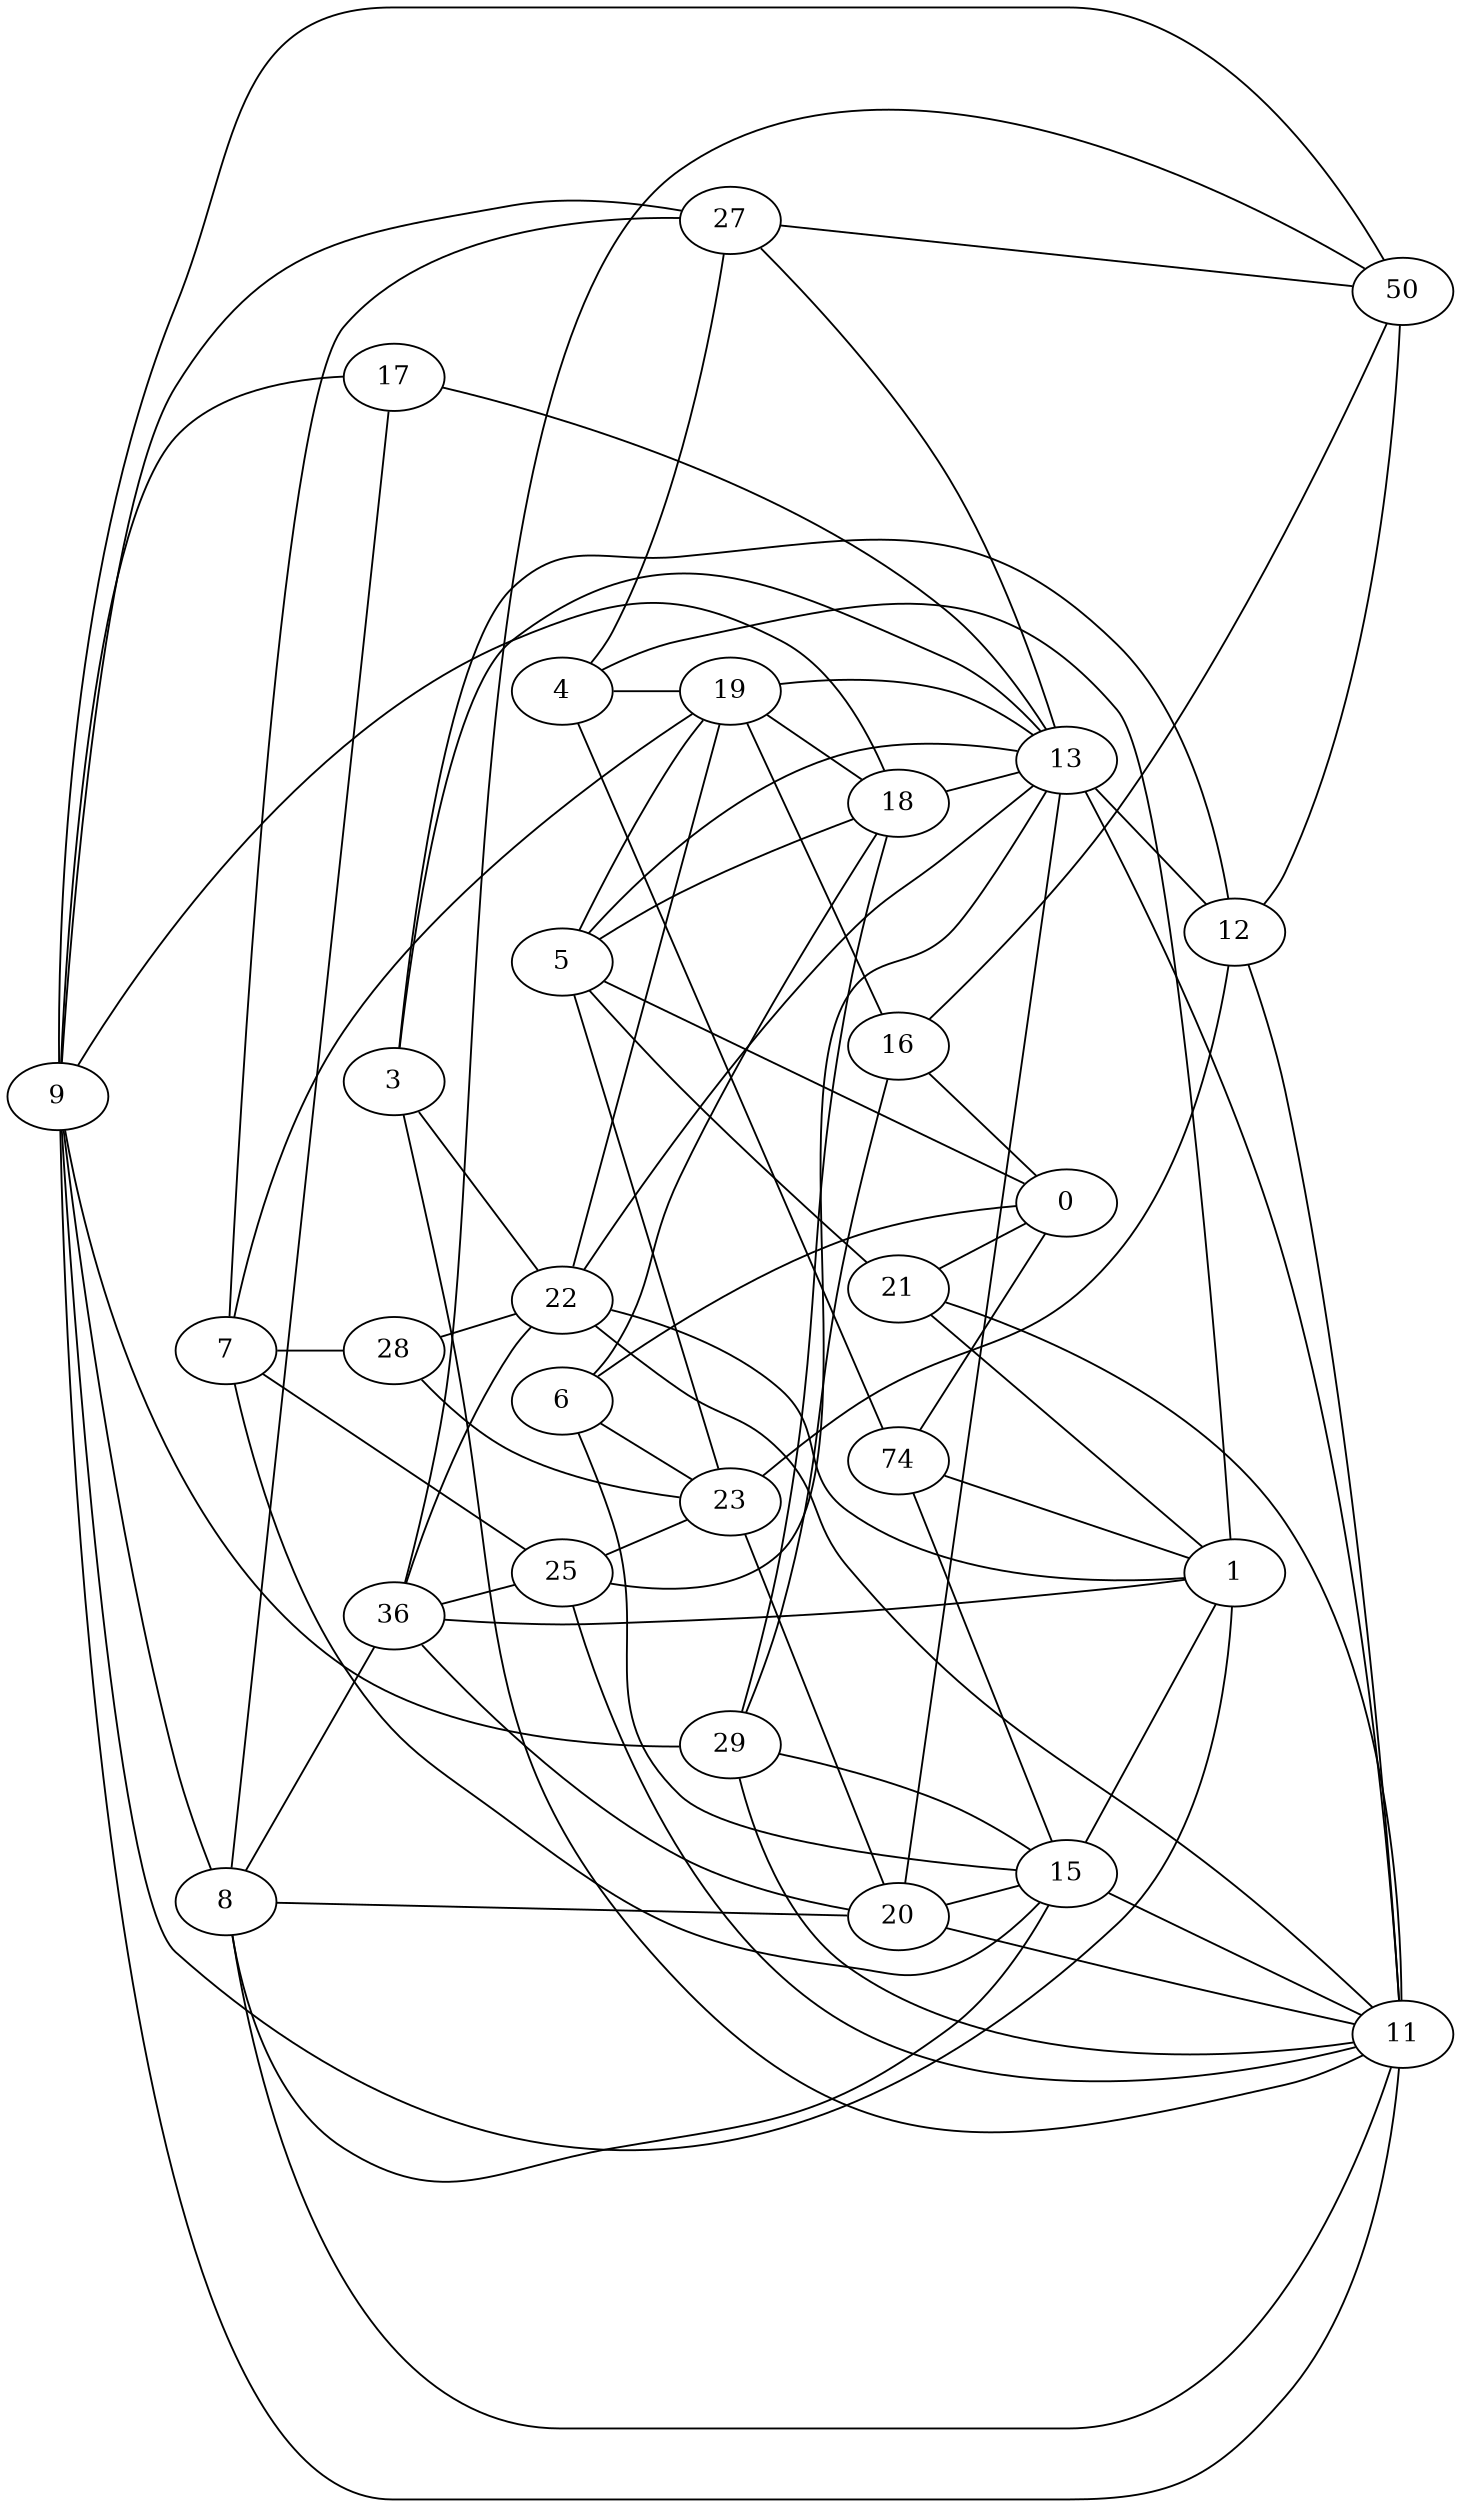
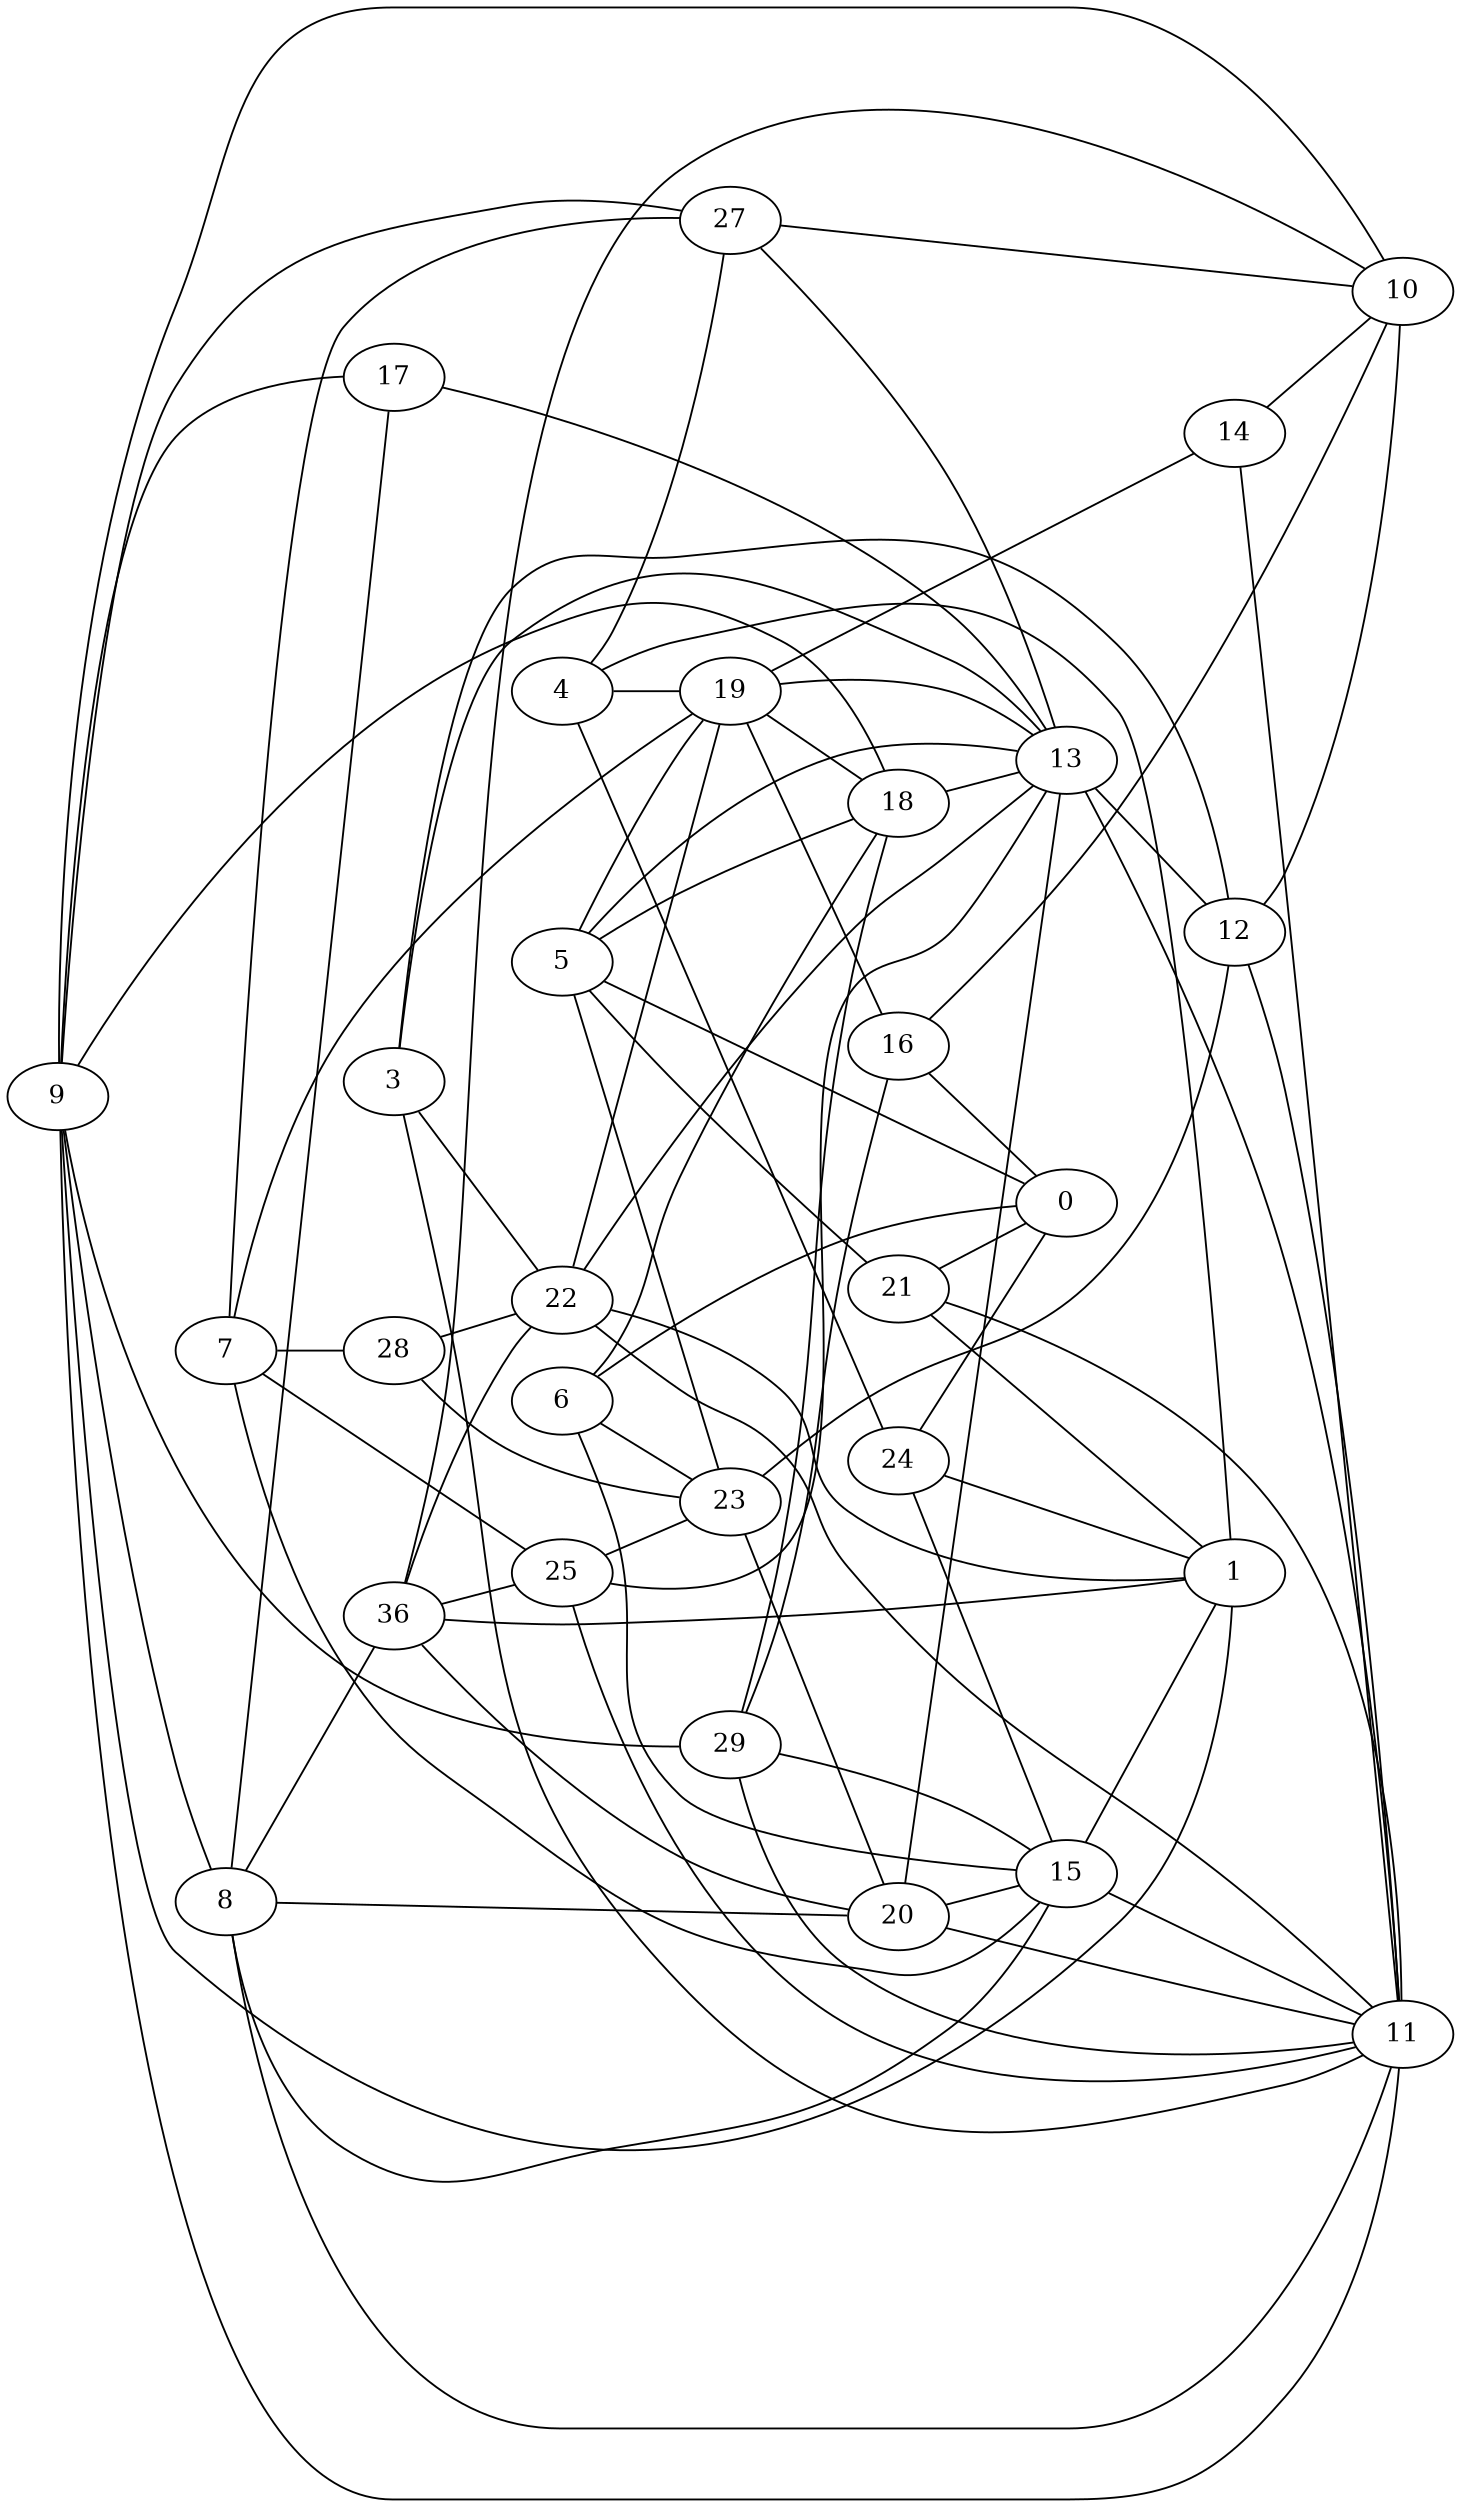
(1403, 291) -> (1403, 291)
none -> (1235, 433)
(899, 1461) -> (899, 1461)
